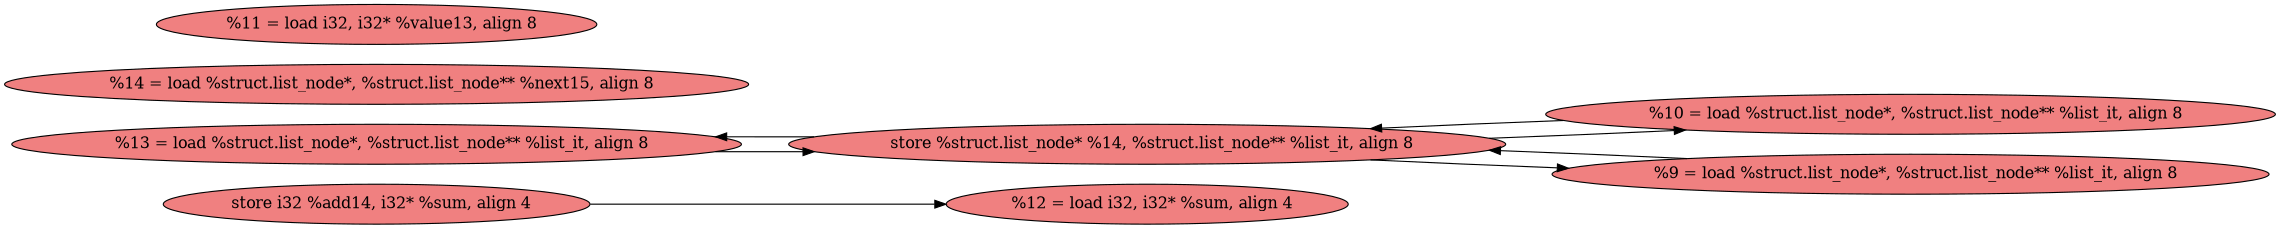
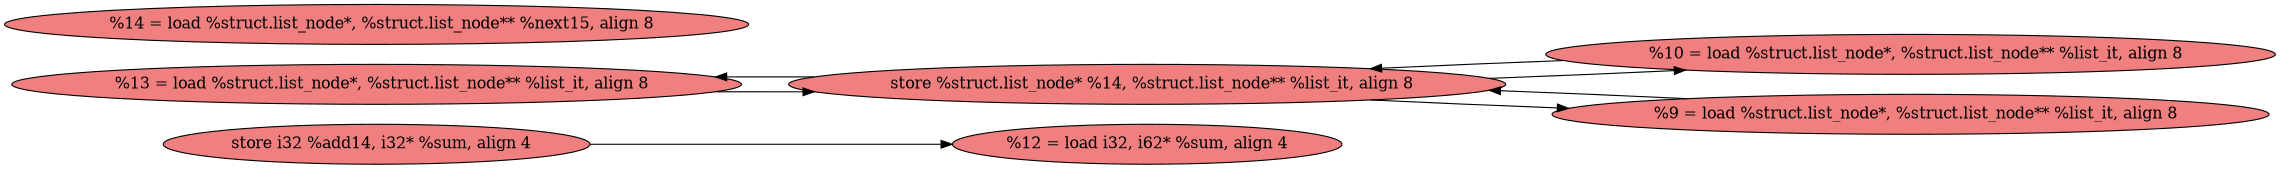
(377, 24) -> none
(1147, 204) -> (1147, 144)
